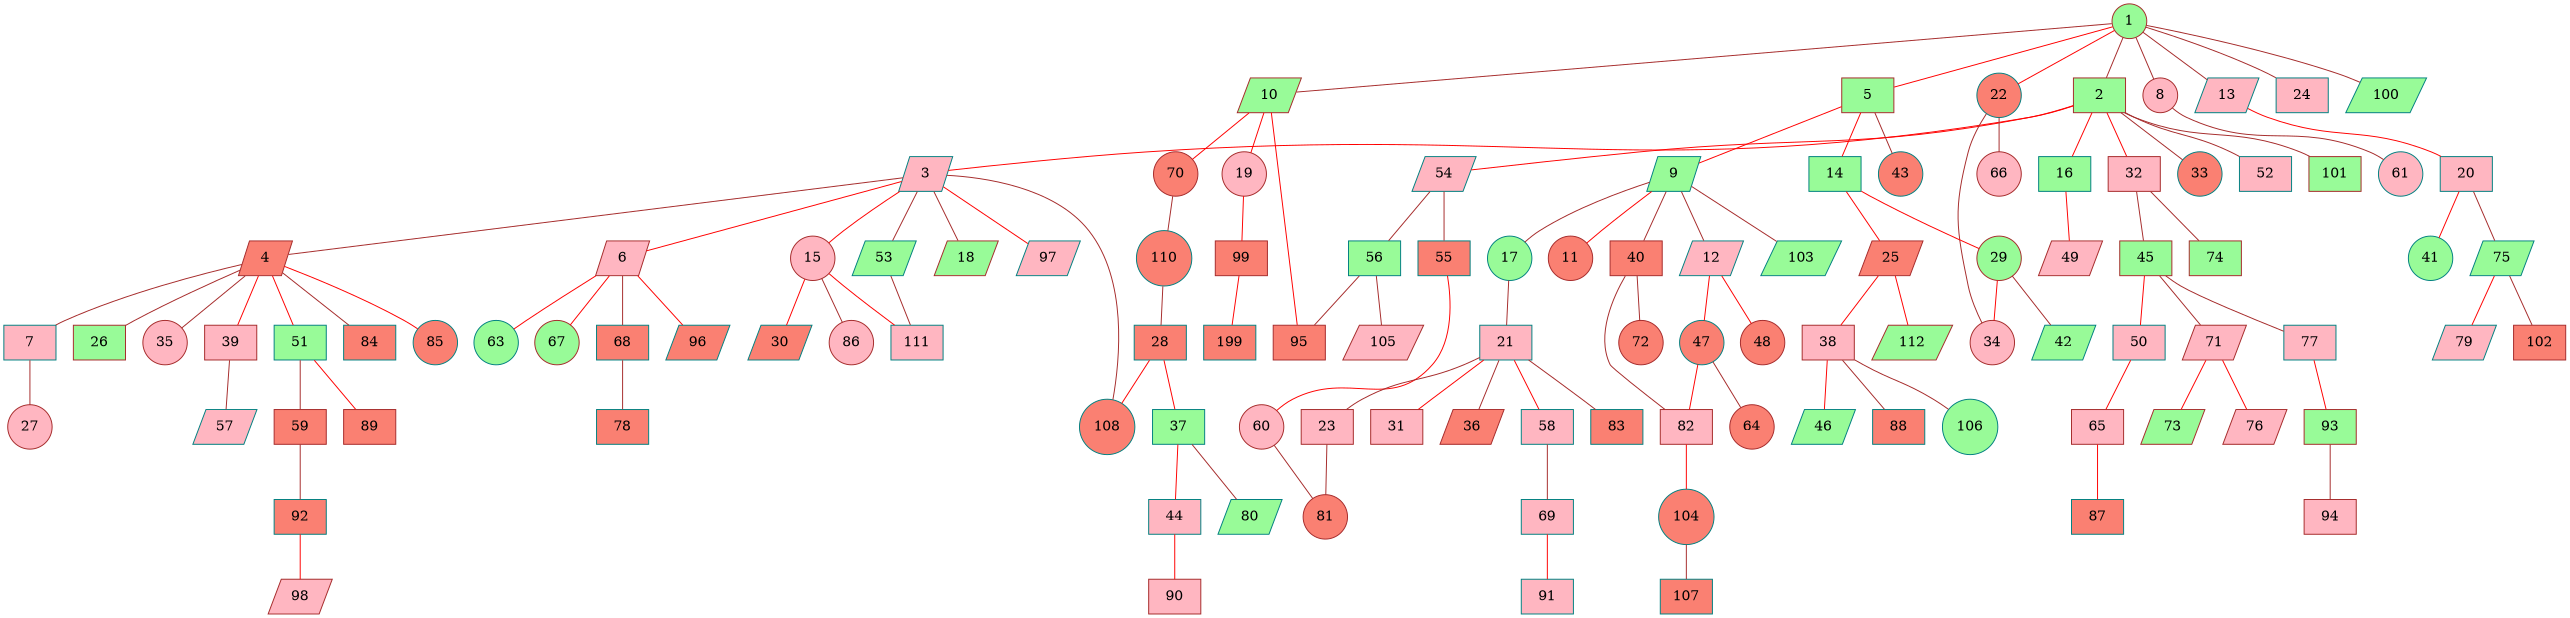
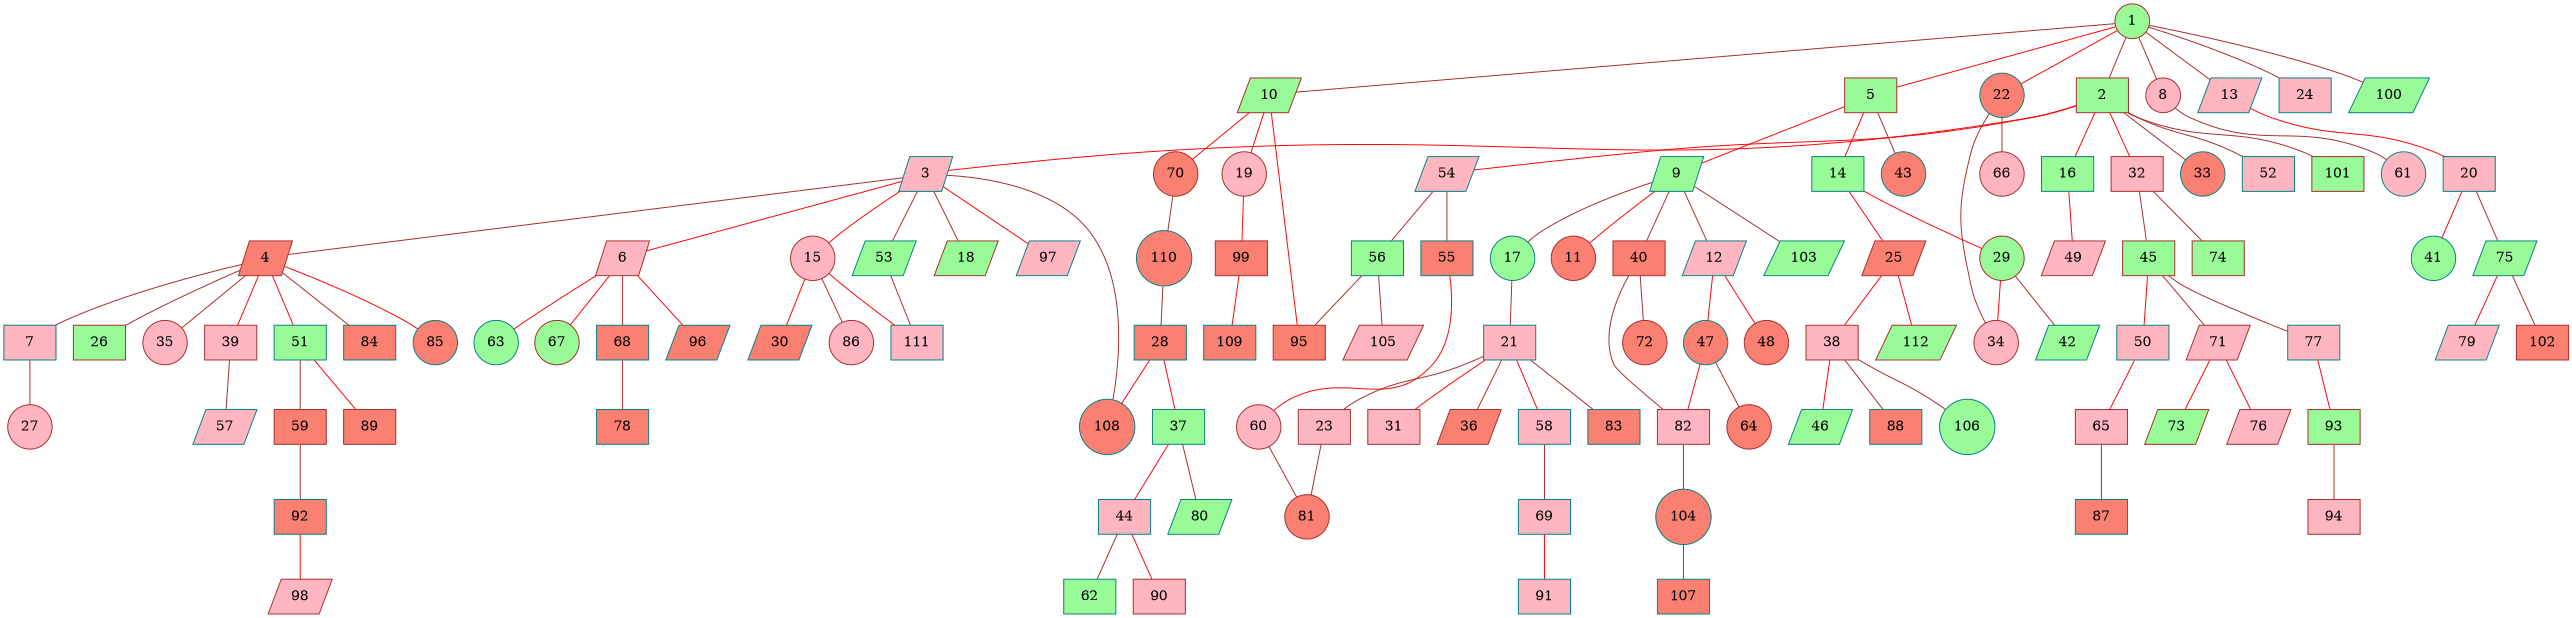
(1230, 343) -> (1230, 343)
none -> (1090, 597)
